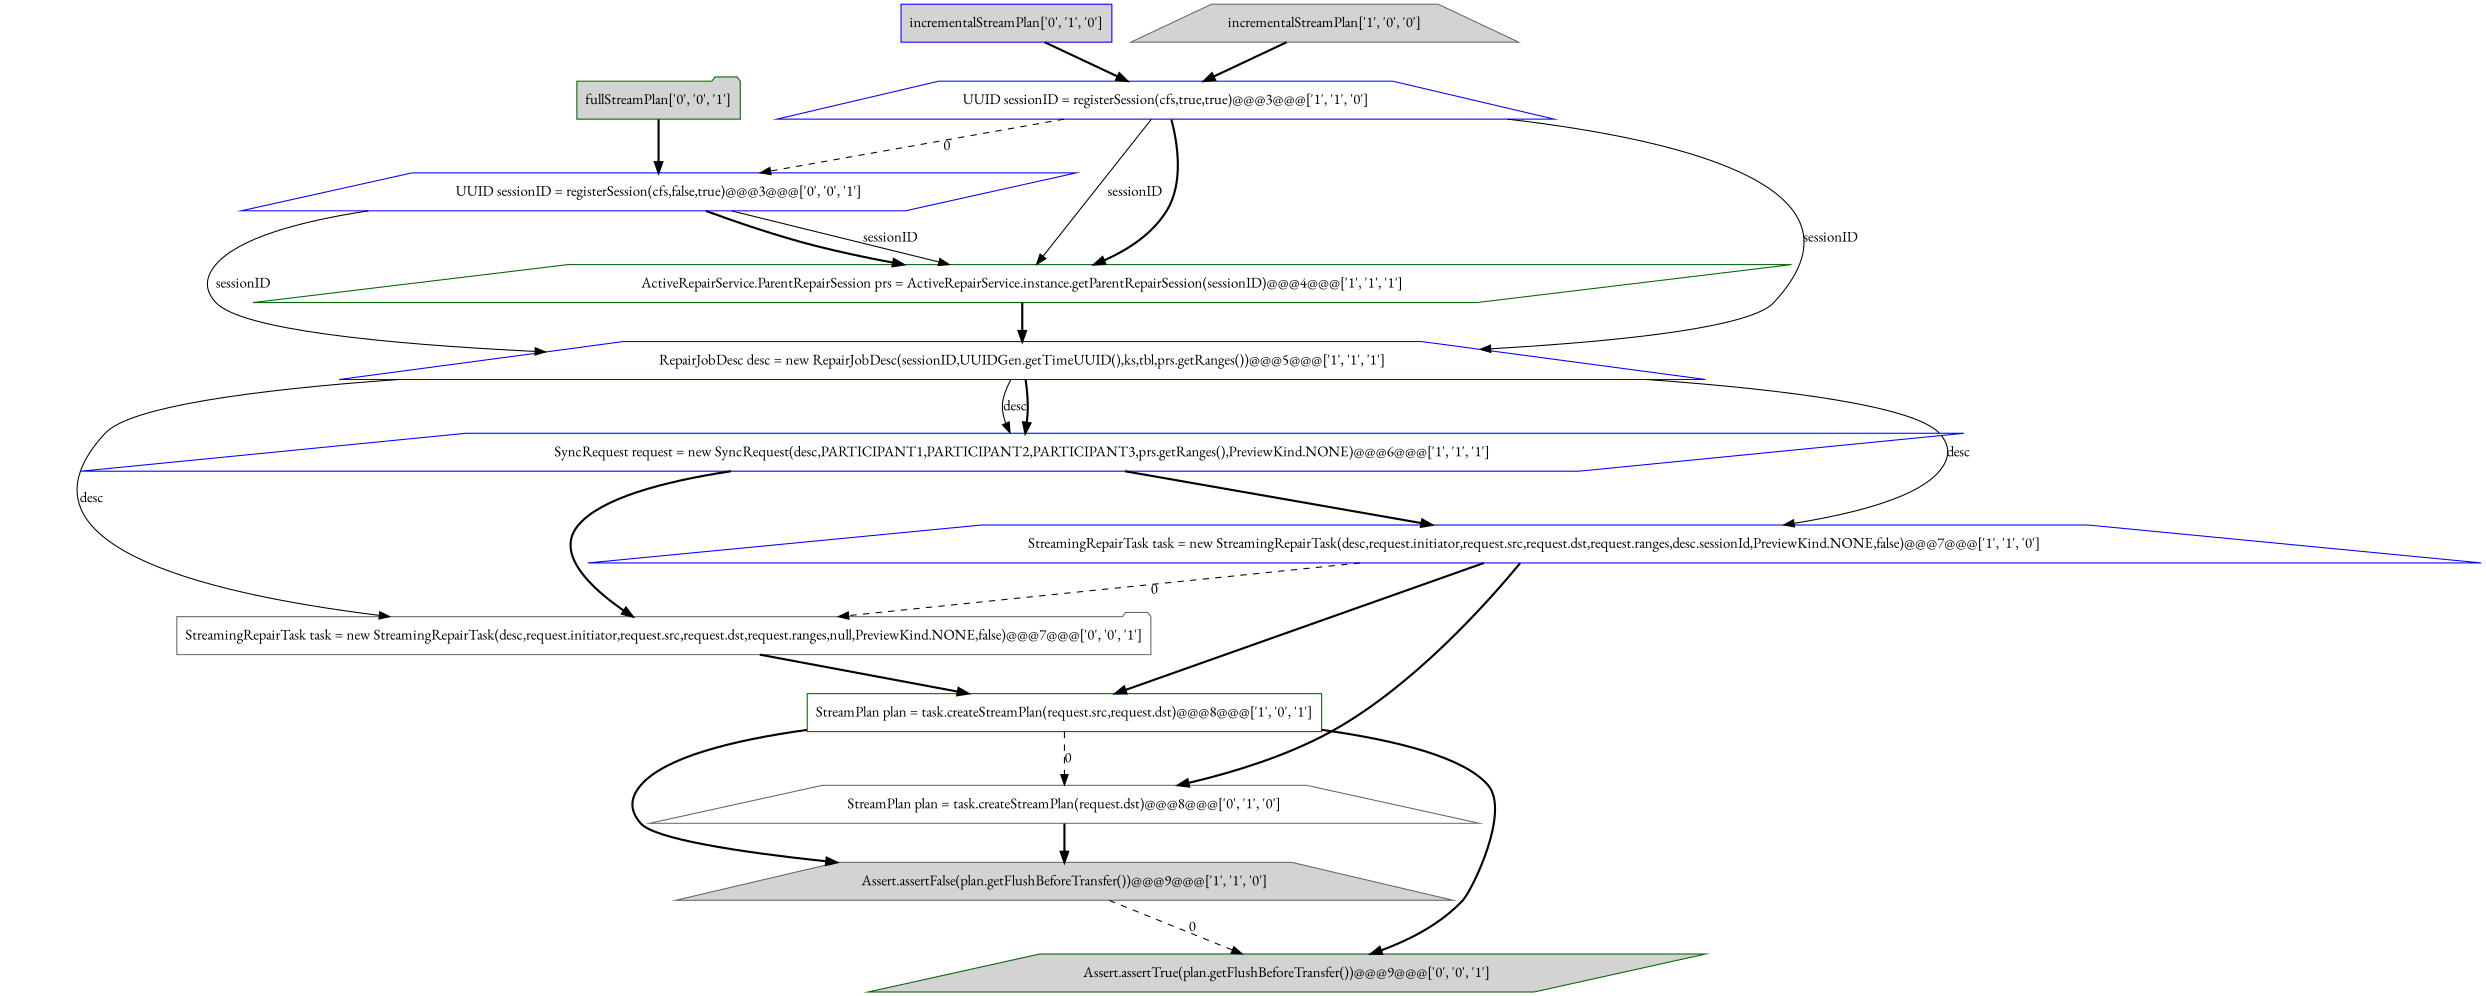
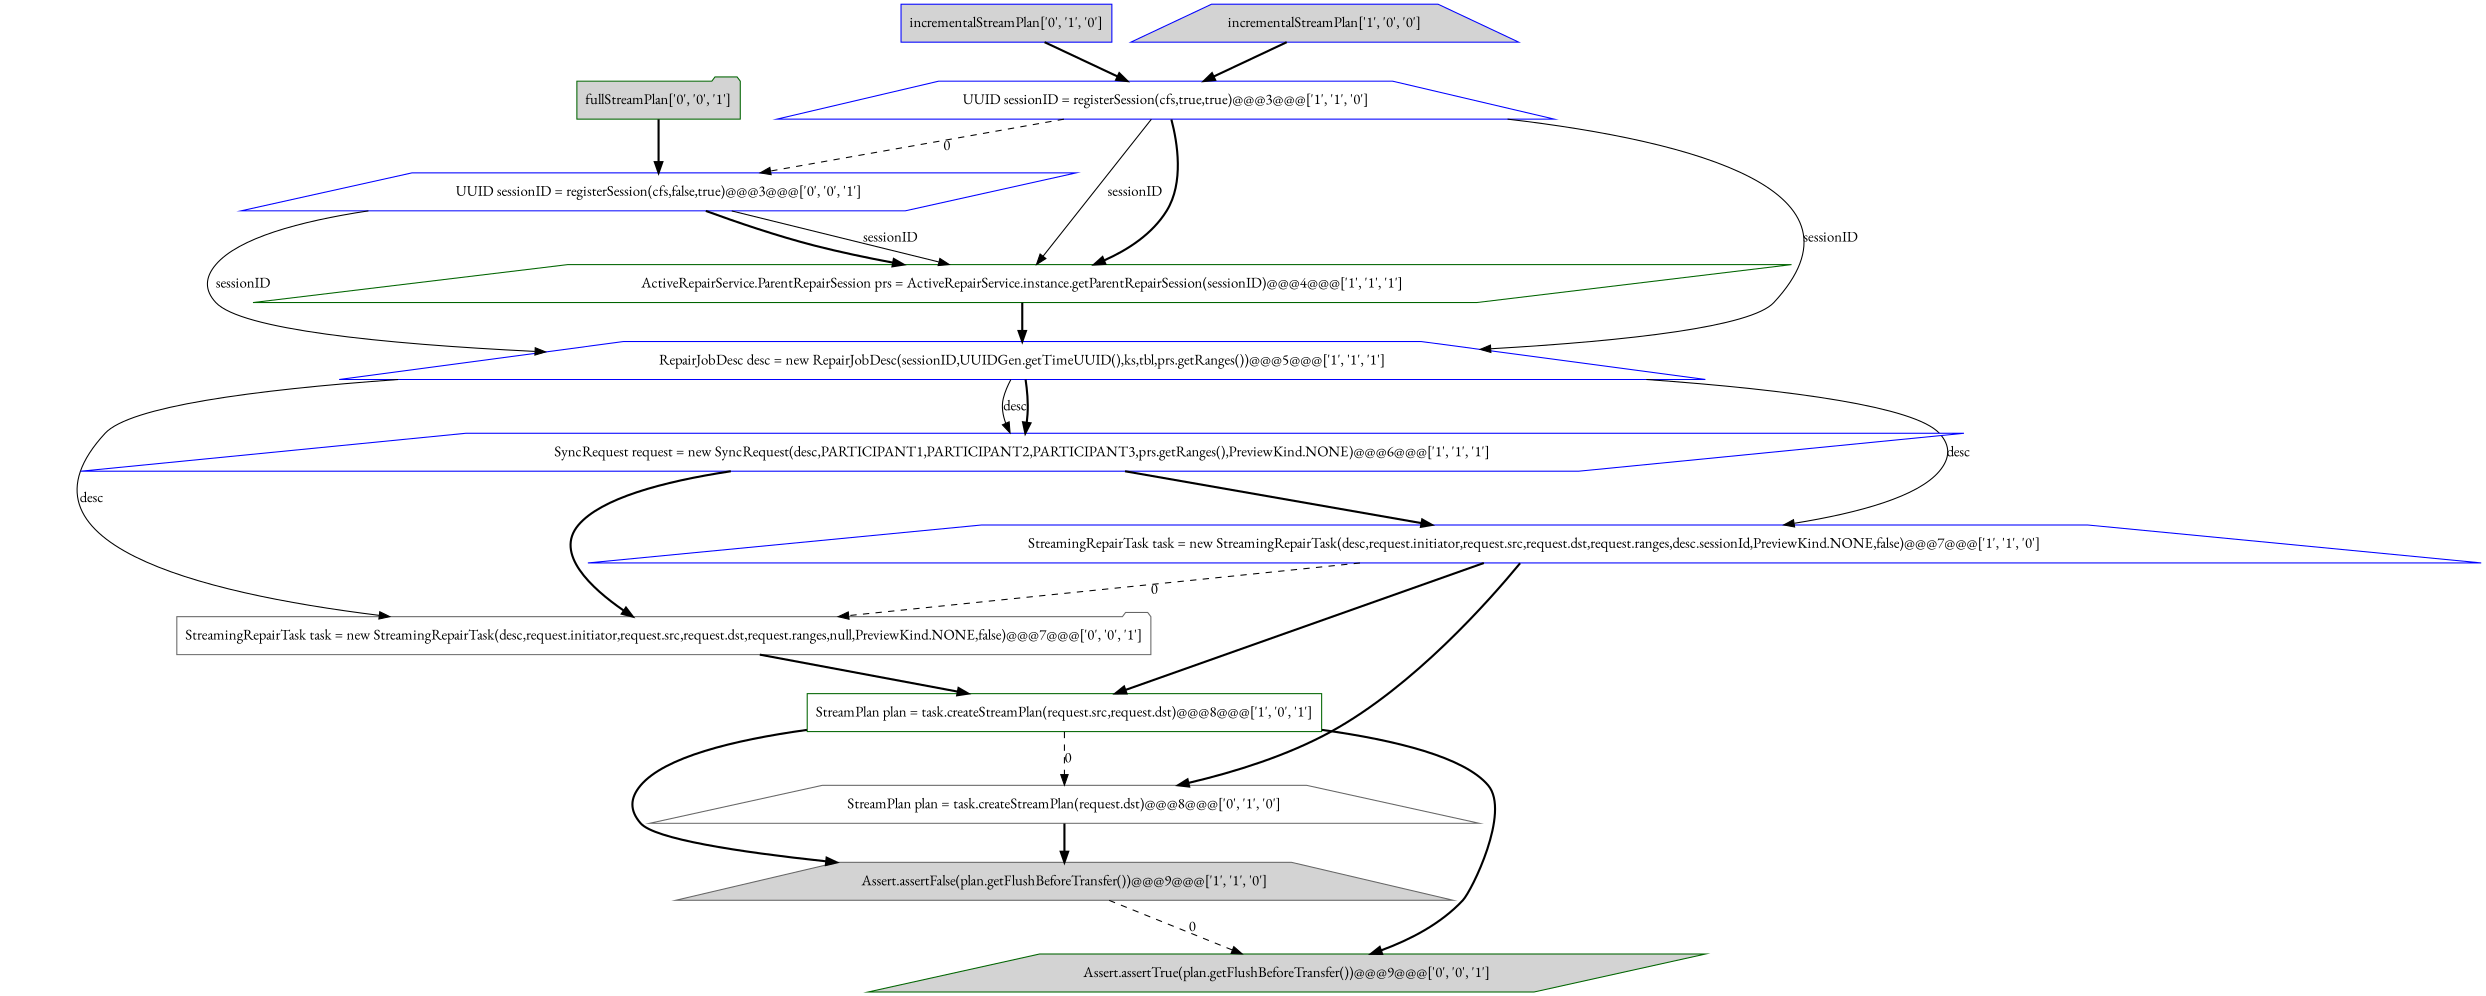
(1325, 23) -> (1325, 23)
